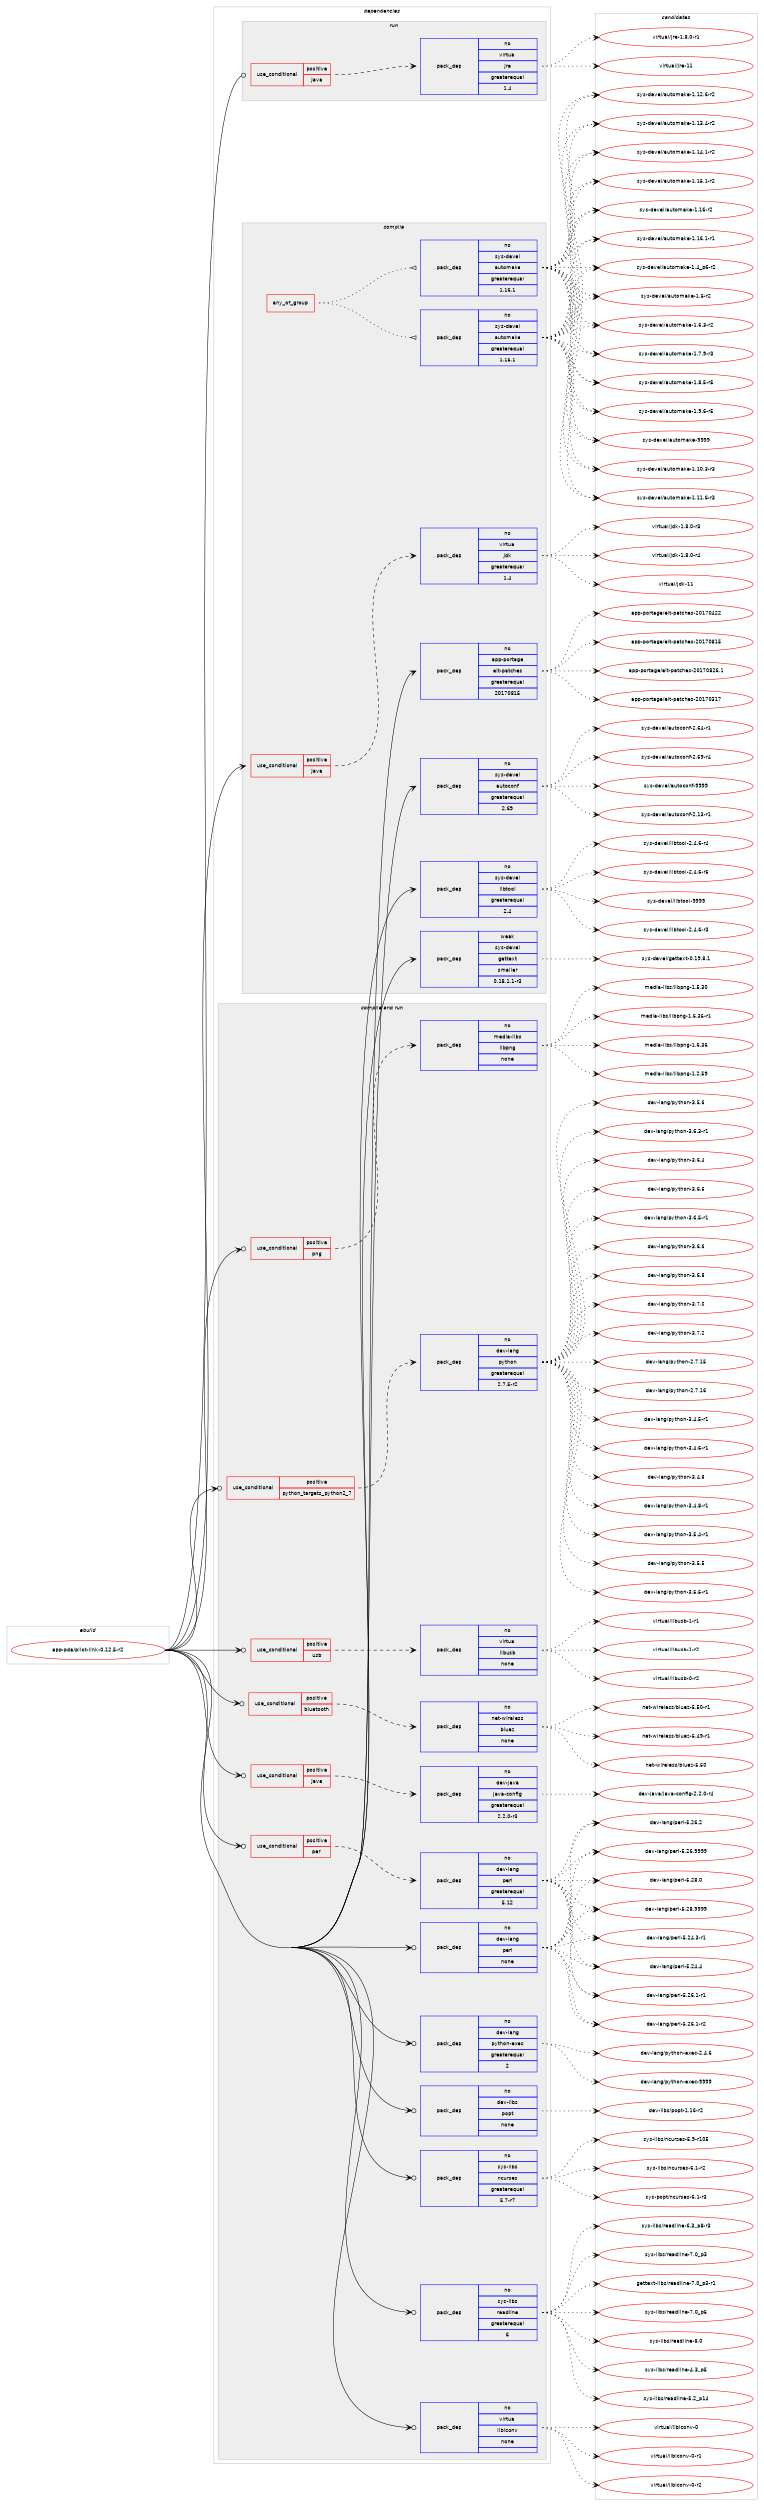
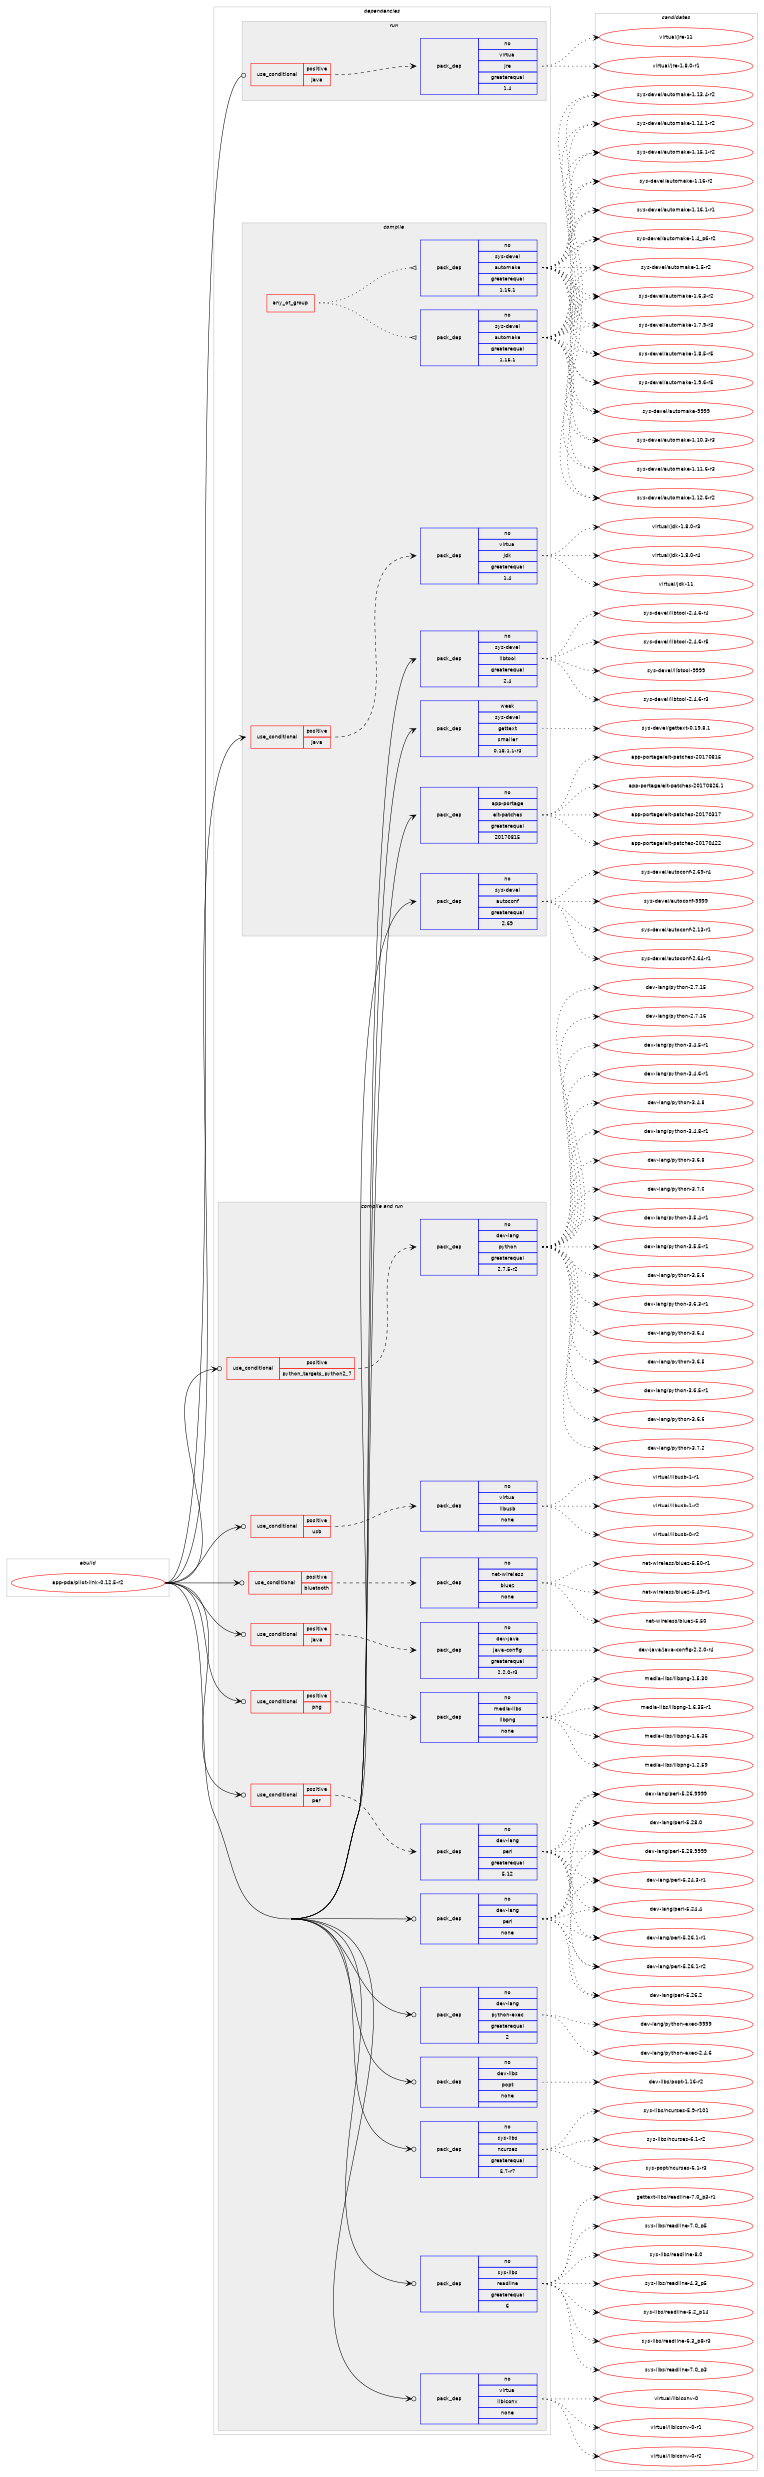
(676, 1564) -> none
(676, 2140) -> (676, 2111)
